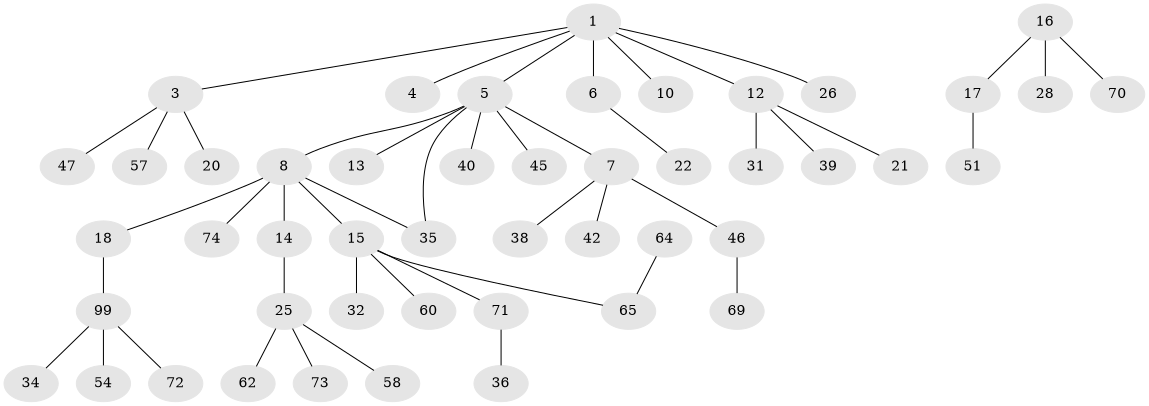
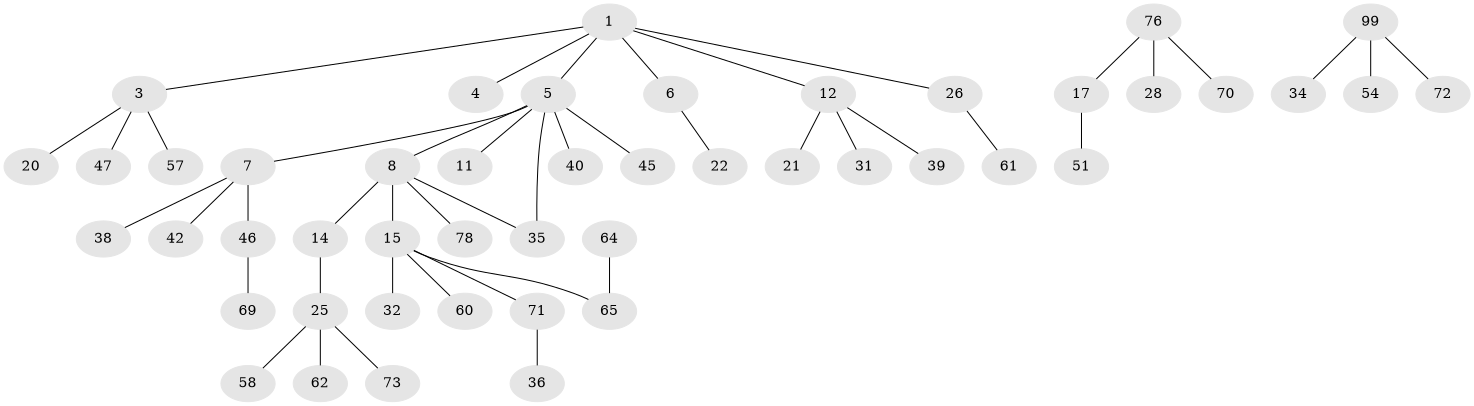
(1045, 22) -> (1154, 22)
(666, 94) -> none
(356, 167) -> (465, 167)
none -> (1009, 167)
(103, 239) -> none
(212, 239) -> (465, 239)
